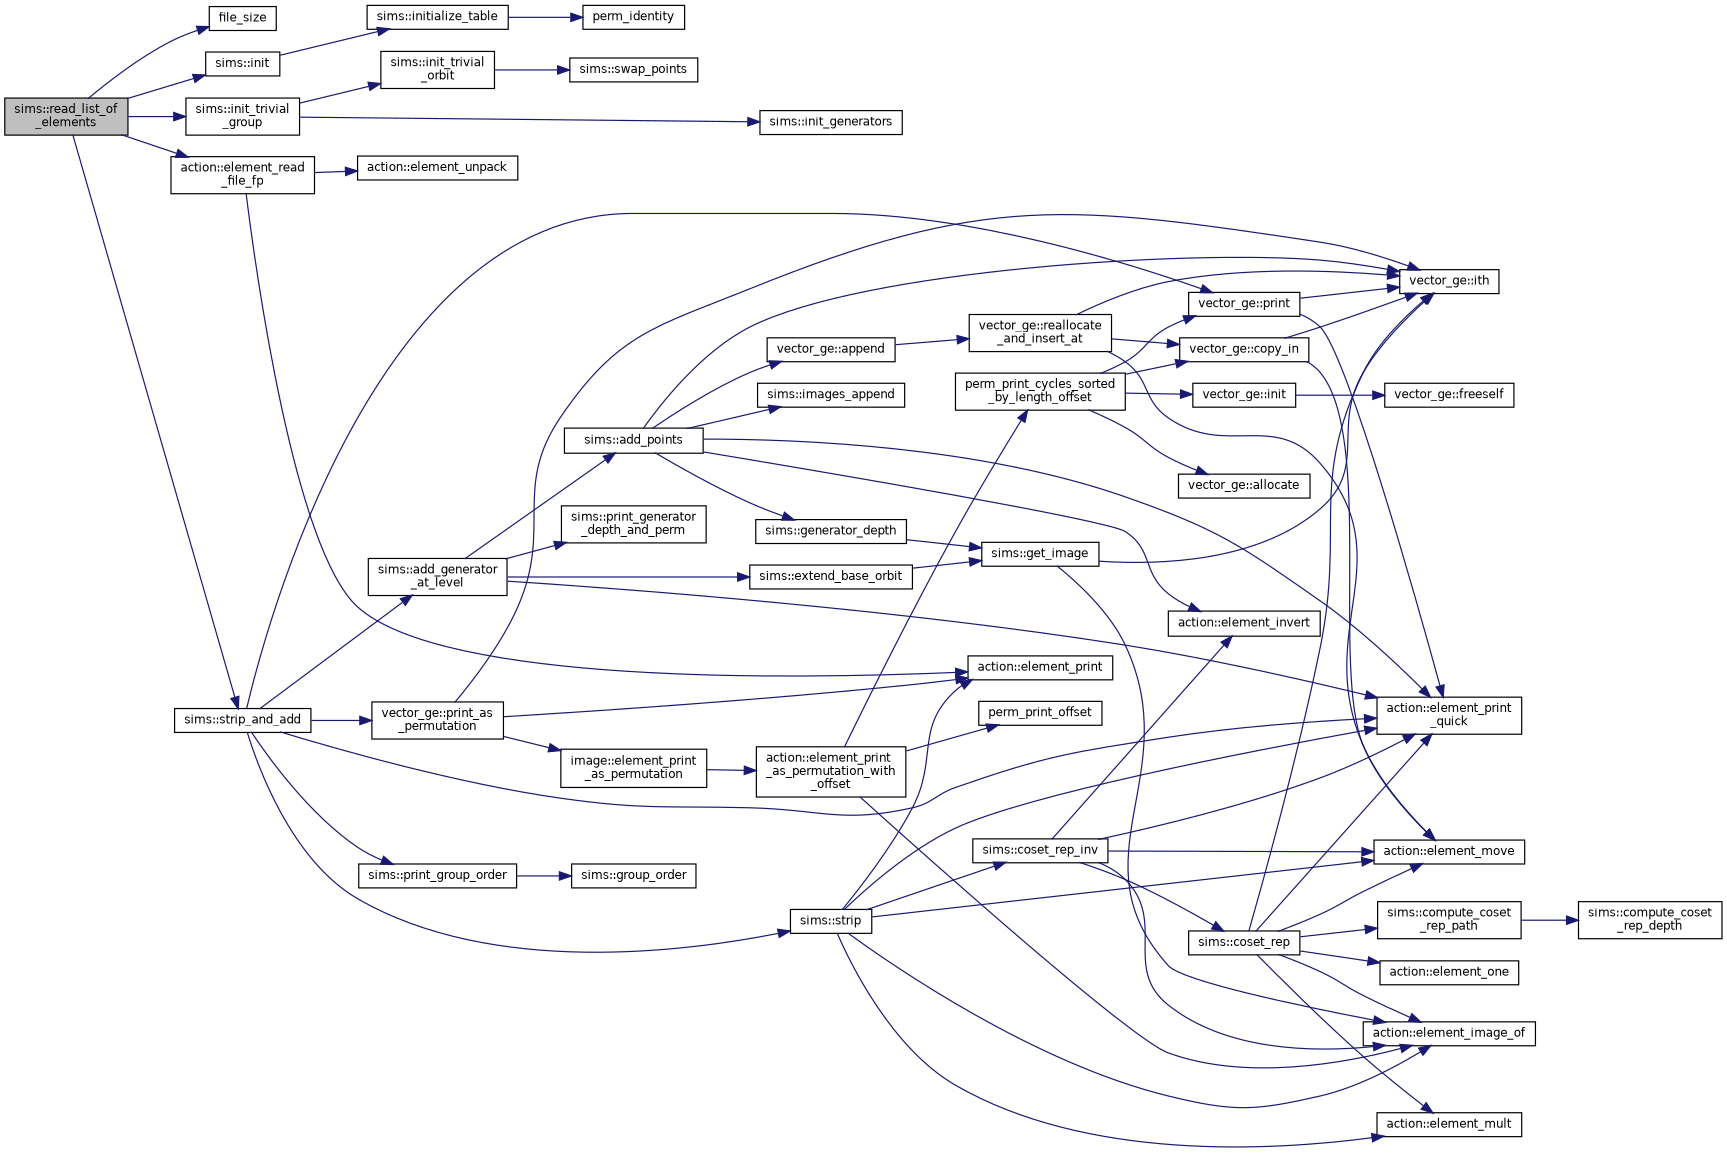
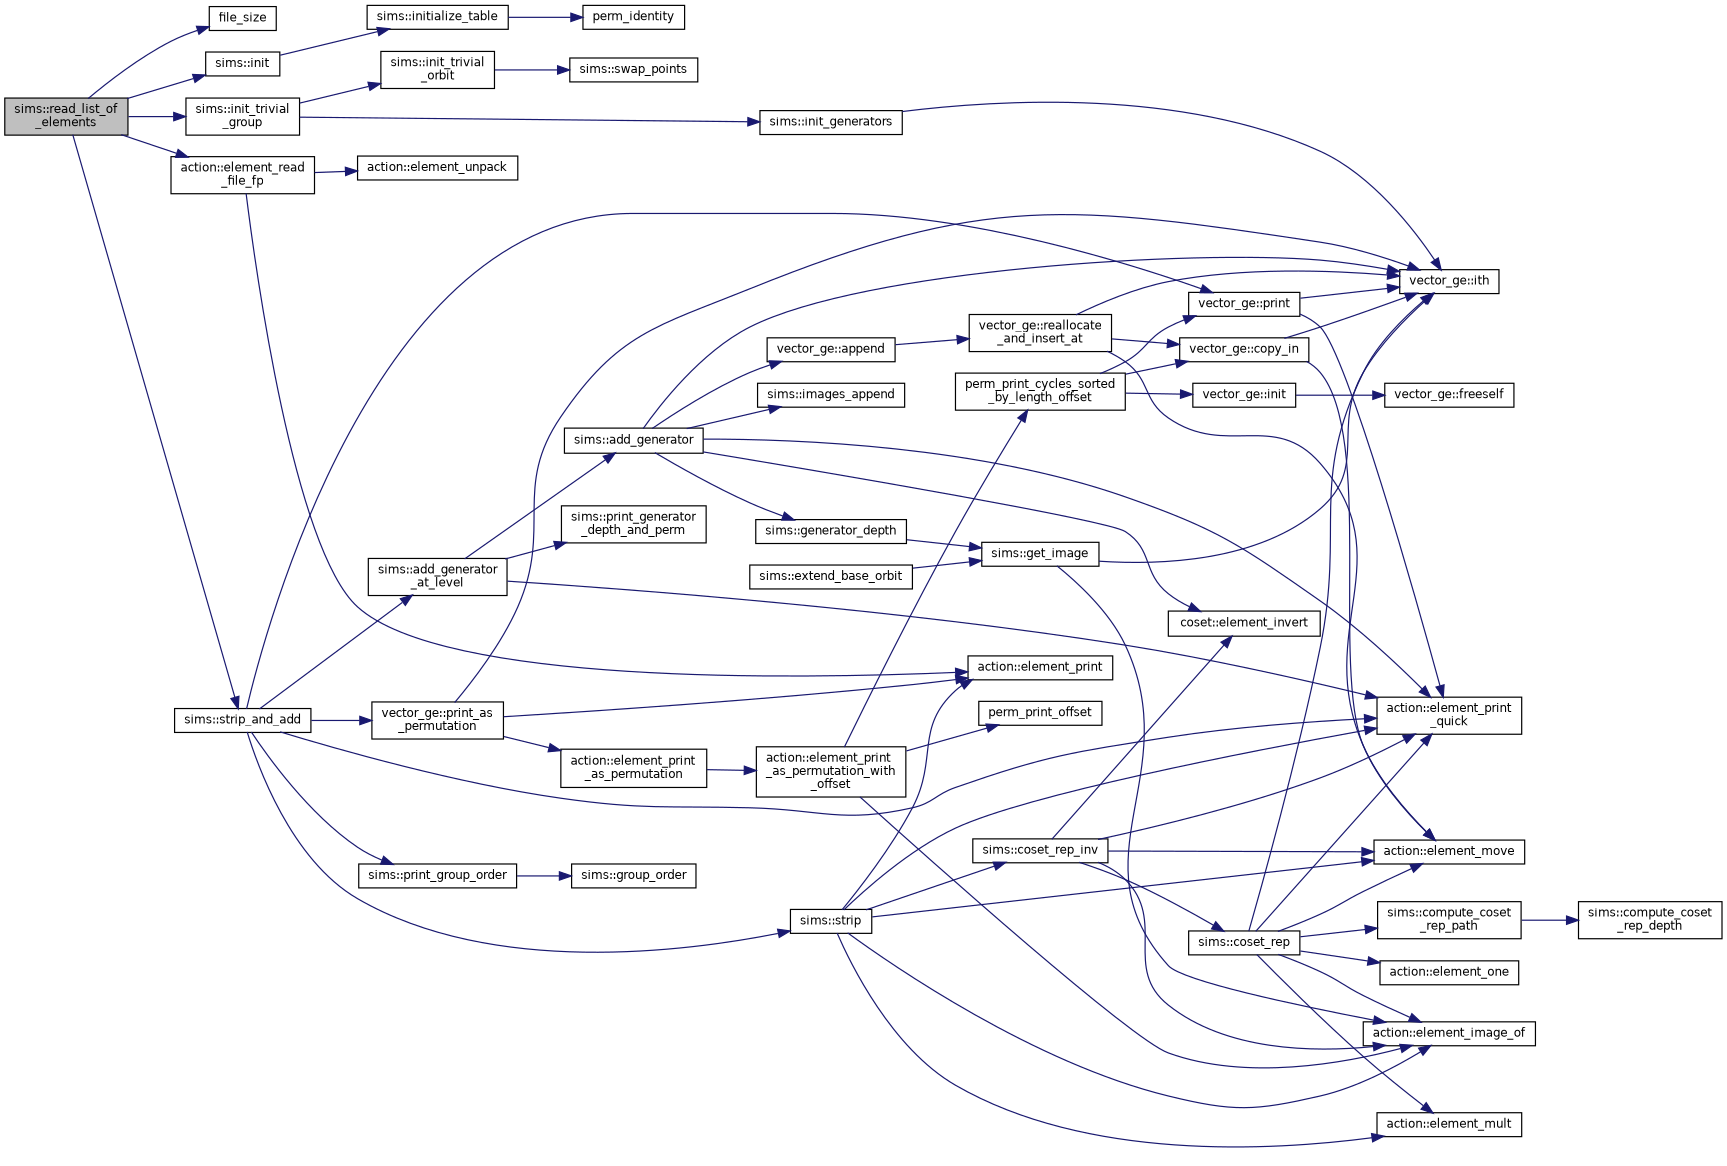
none -> (1193, 114)
(634, 441) -> (634, 441)
(1244, 486) -> none
(623, 577) -> none
(1244, 624) -> (1244, 624)
(634, 768) -> (634, 768)
